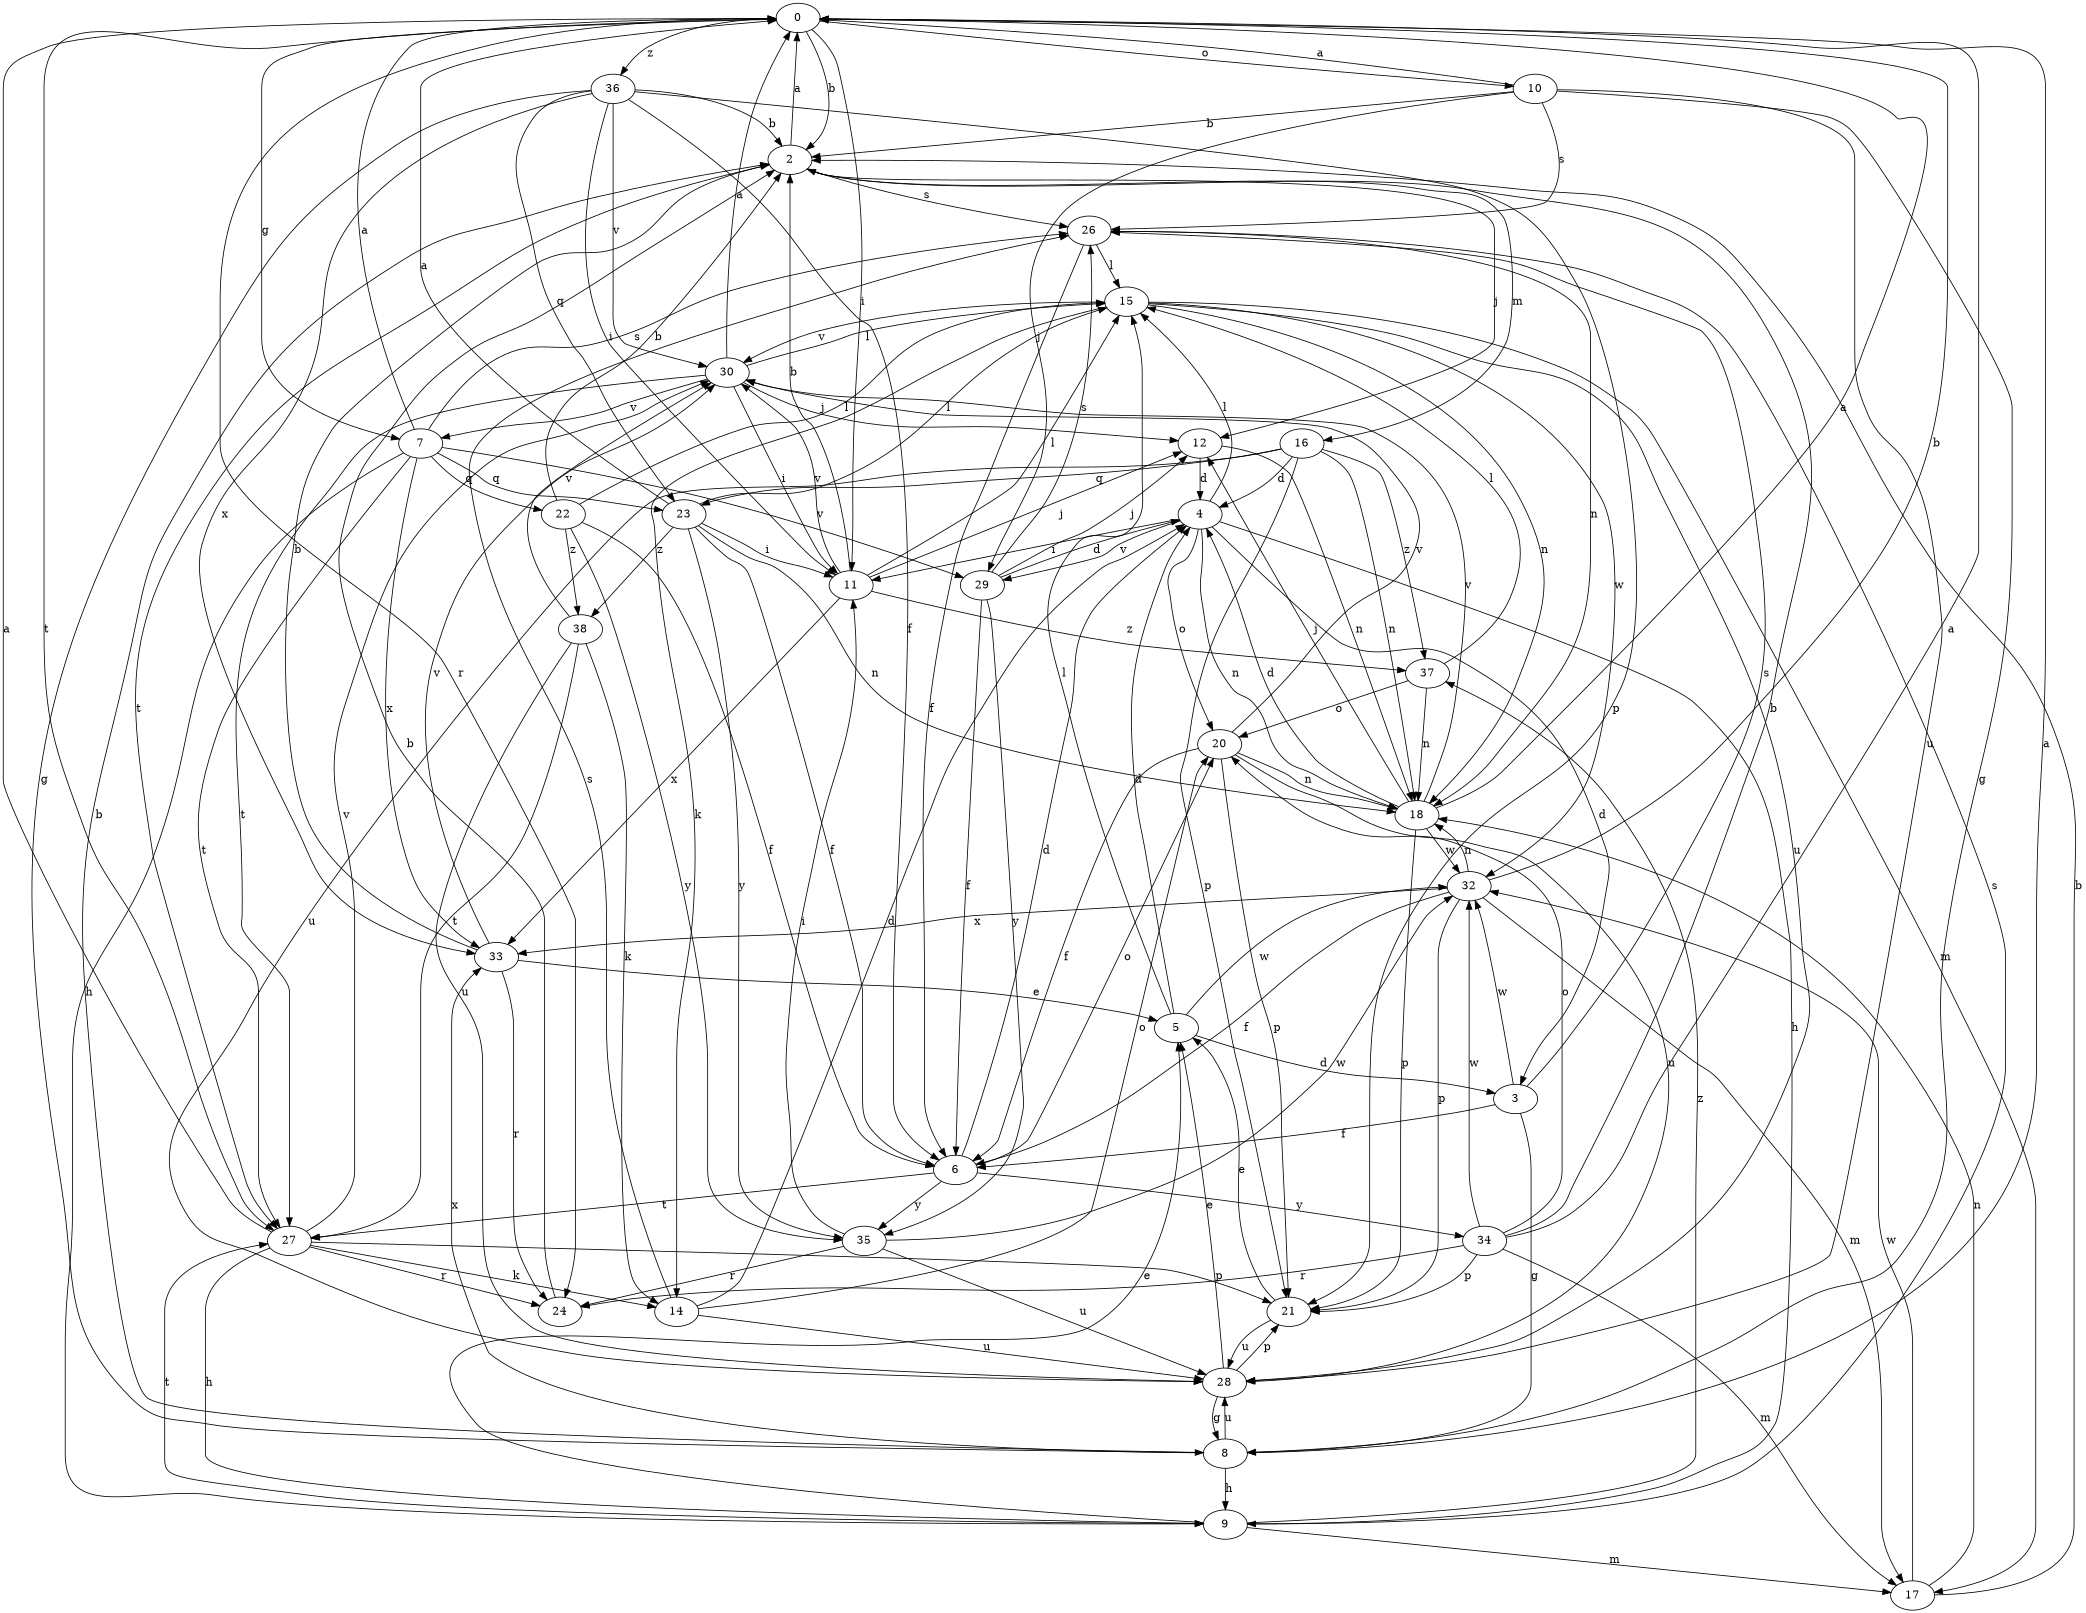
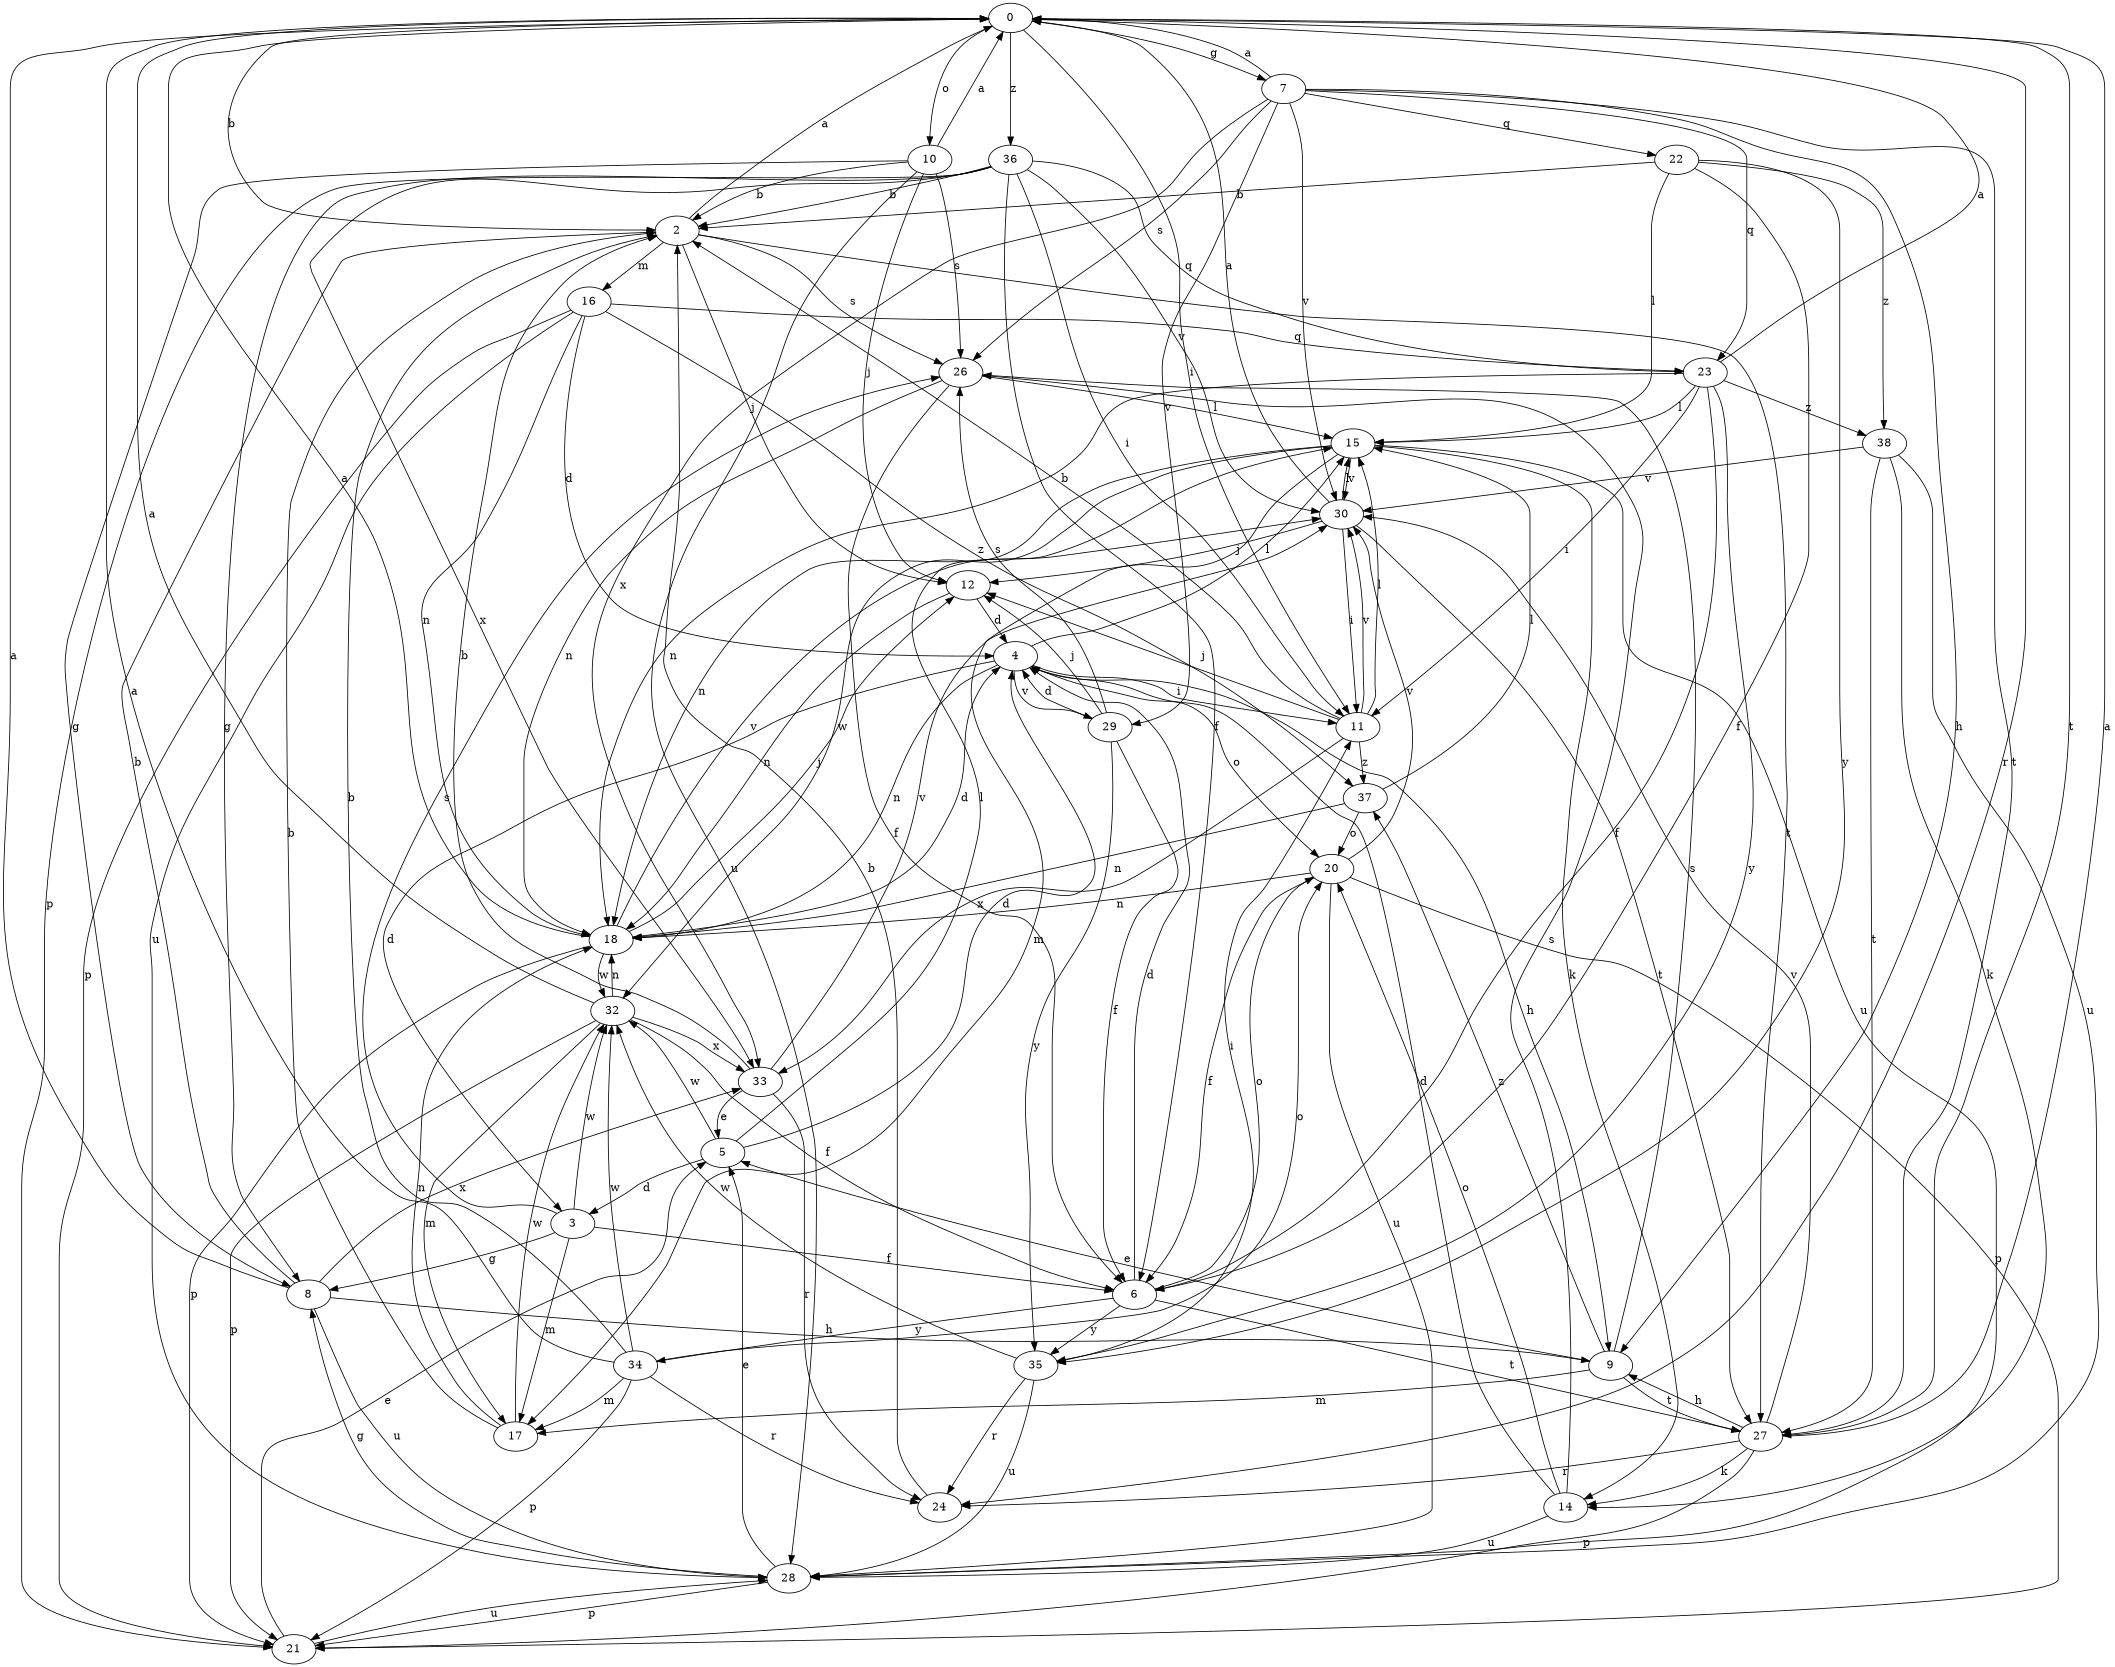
(1086, 196) -> (865, 387)
(580, 417) -> (1303, 298)
(1937, 444) -> (153, 514)
none -> (545, 1326)
